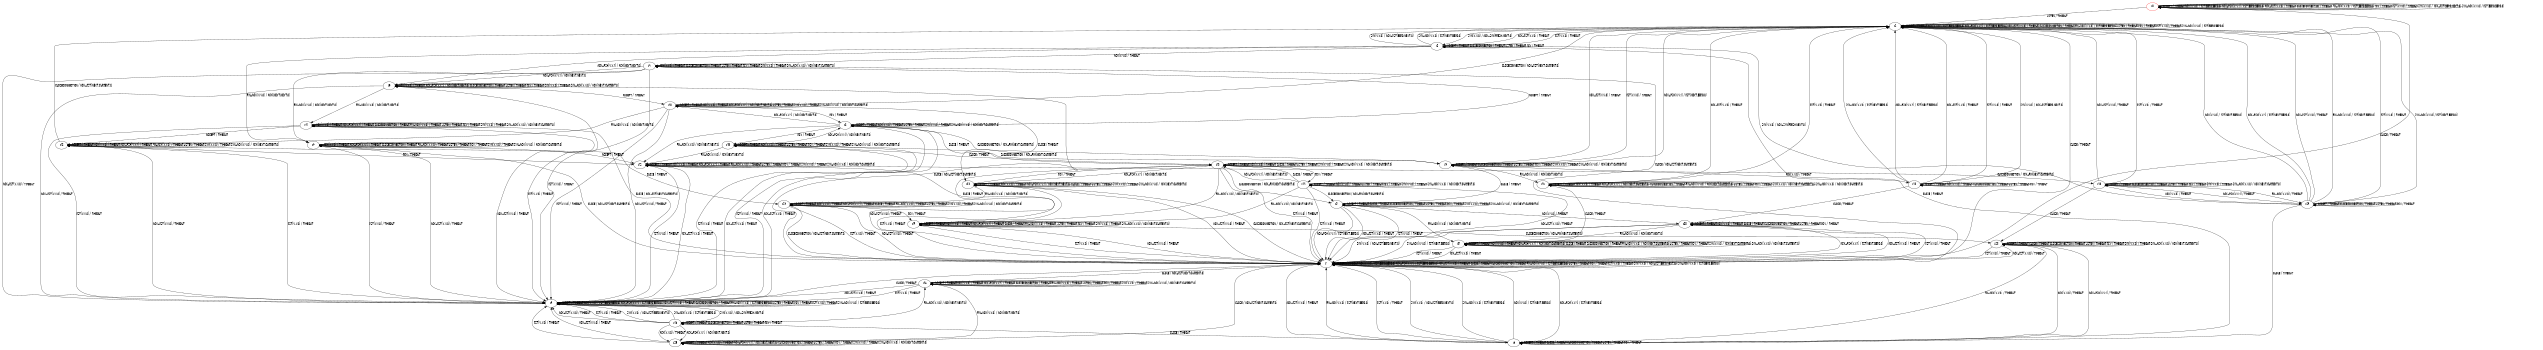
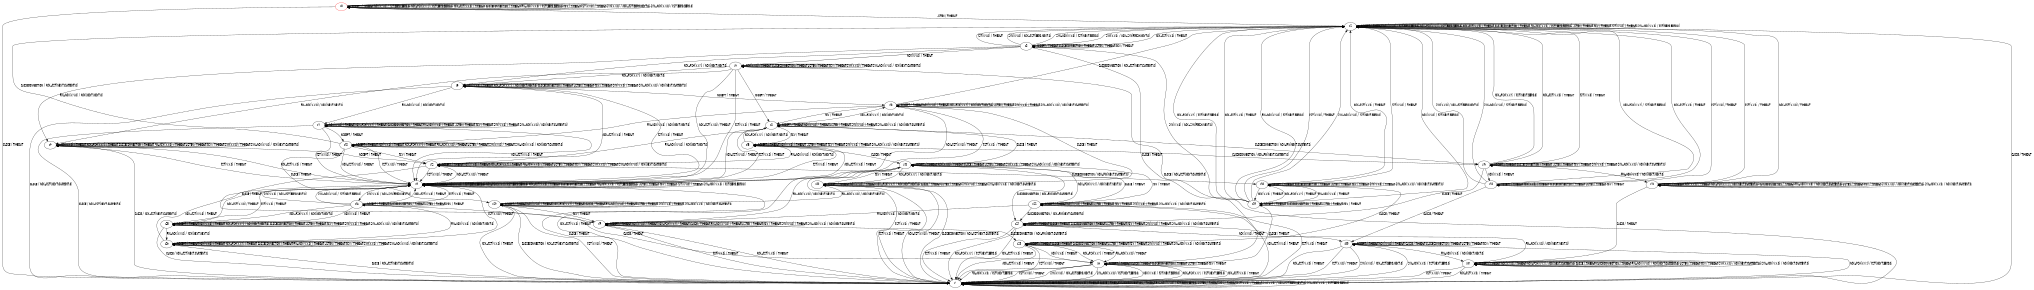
(1127, 274) -> (501, 277)
